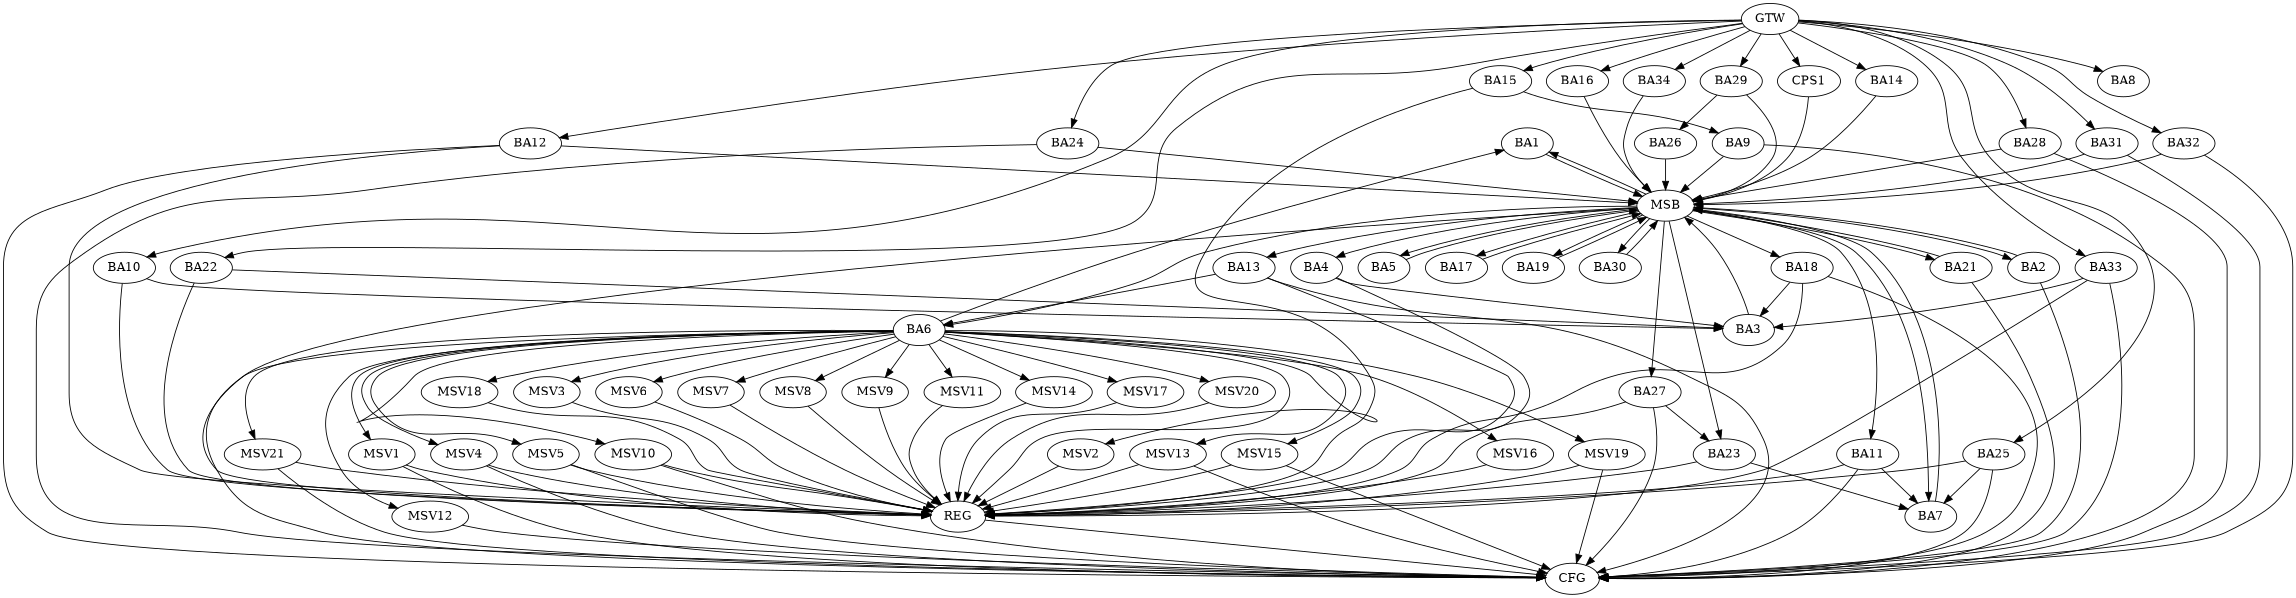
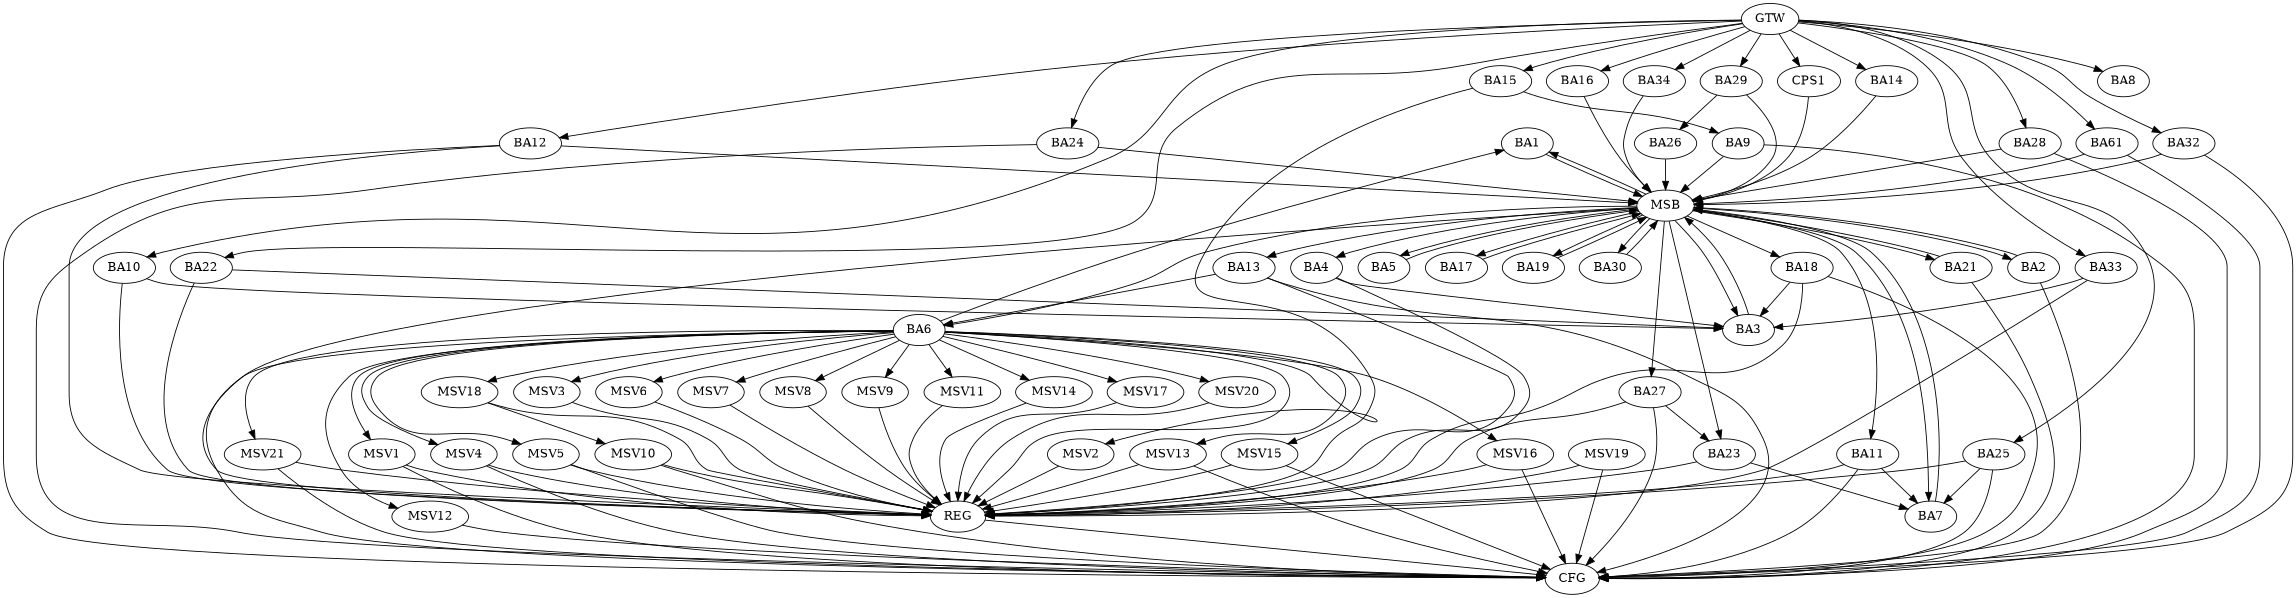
(2107, 143) -> (2107, 143)
none -> (1709, 261)
(1315, 357) -> none
(474, 358) -> (542, 422)
(2024, 544) -> (1542, 513)
